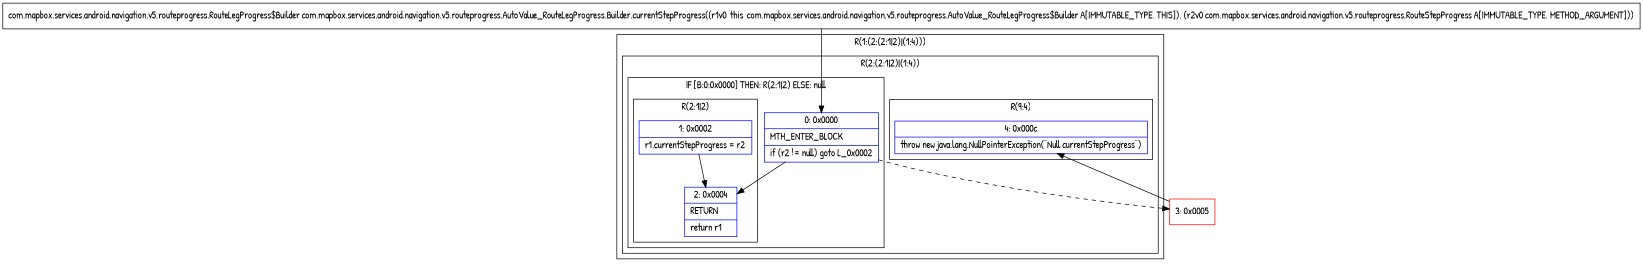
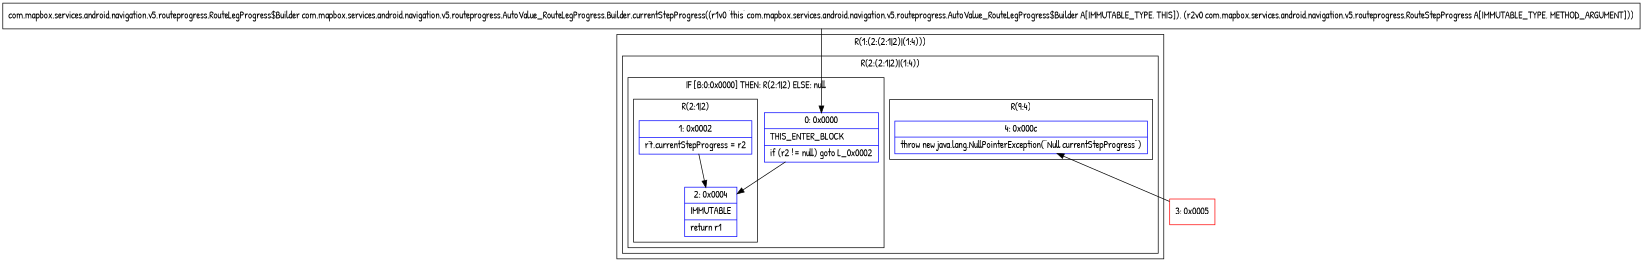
(807, 137) -> (807, 137)
(695, 145) -> (695, 145)
(1020, 189) -> none
(704, 211) -> (711, 211)
